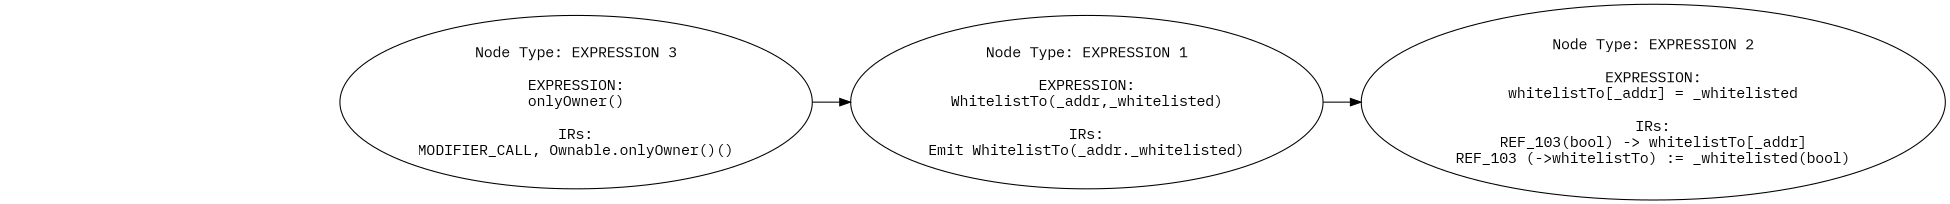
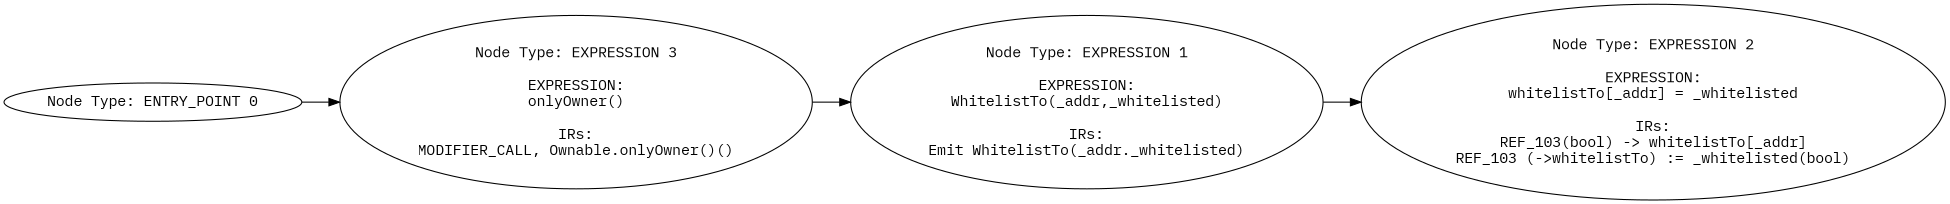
none -> (153, 102)
